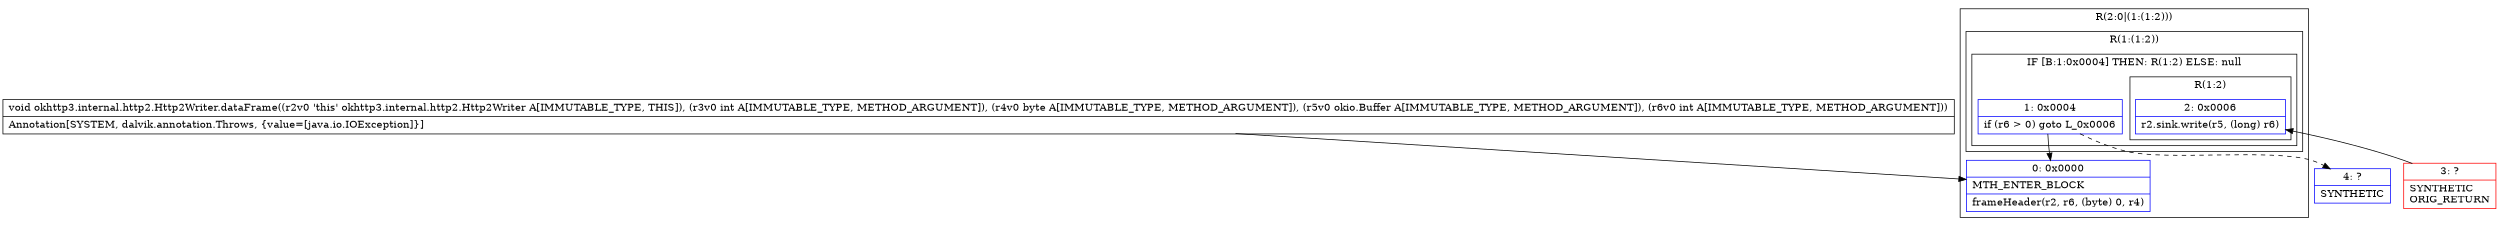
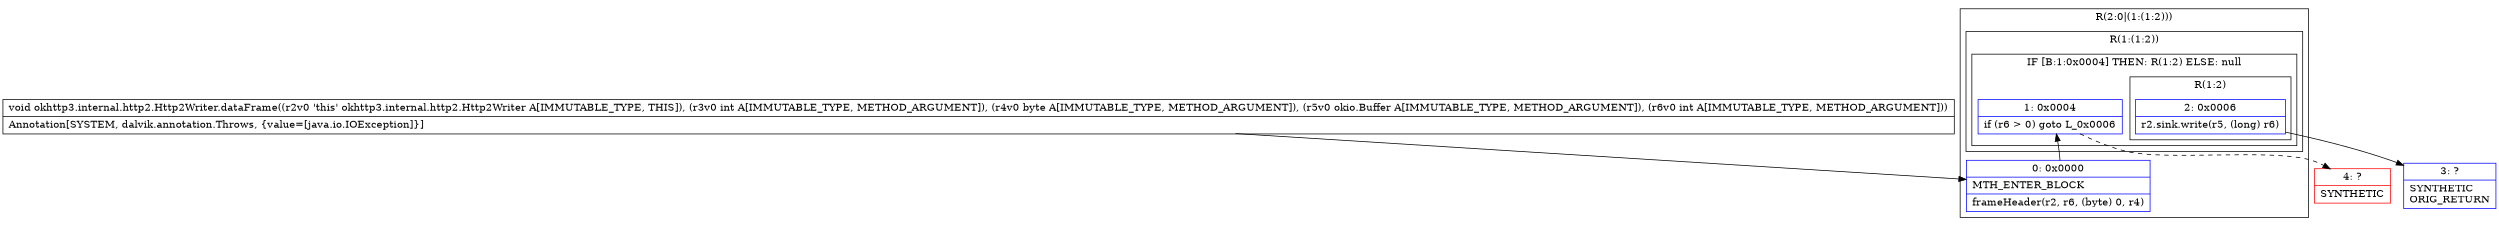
(2048, 141) -> (2059, 151)
(2353, 145) -> (2342, 146)
(2352, 186) -> (2352, 186)
(2450, 186) -> (2450, 186)
